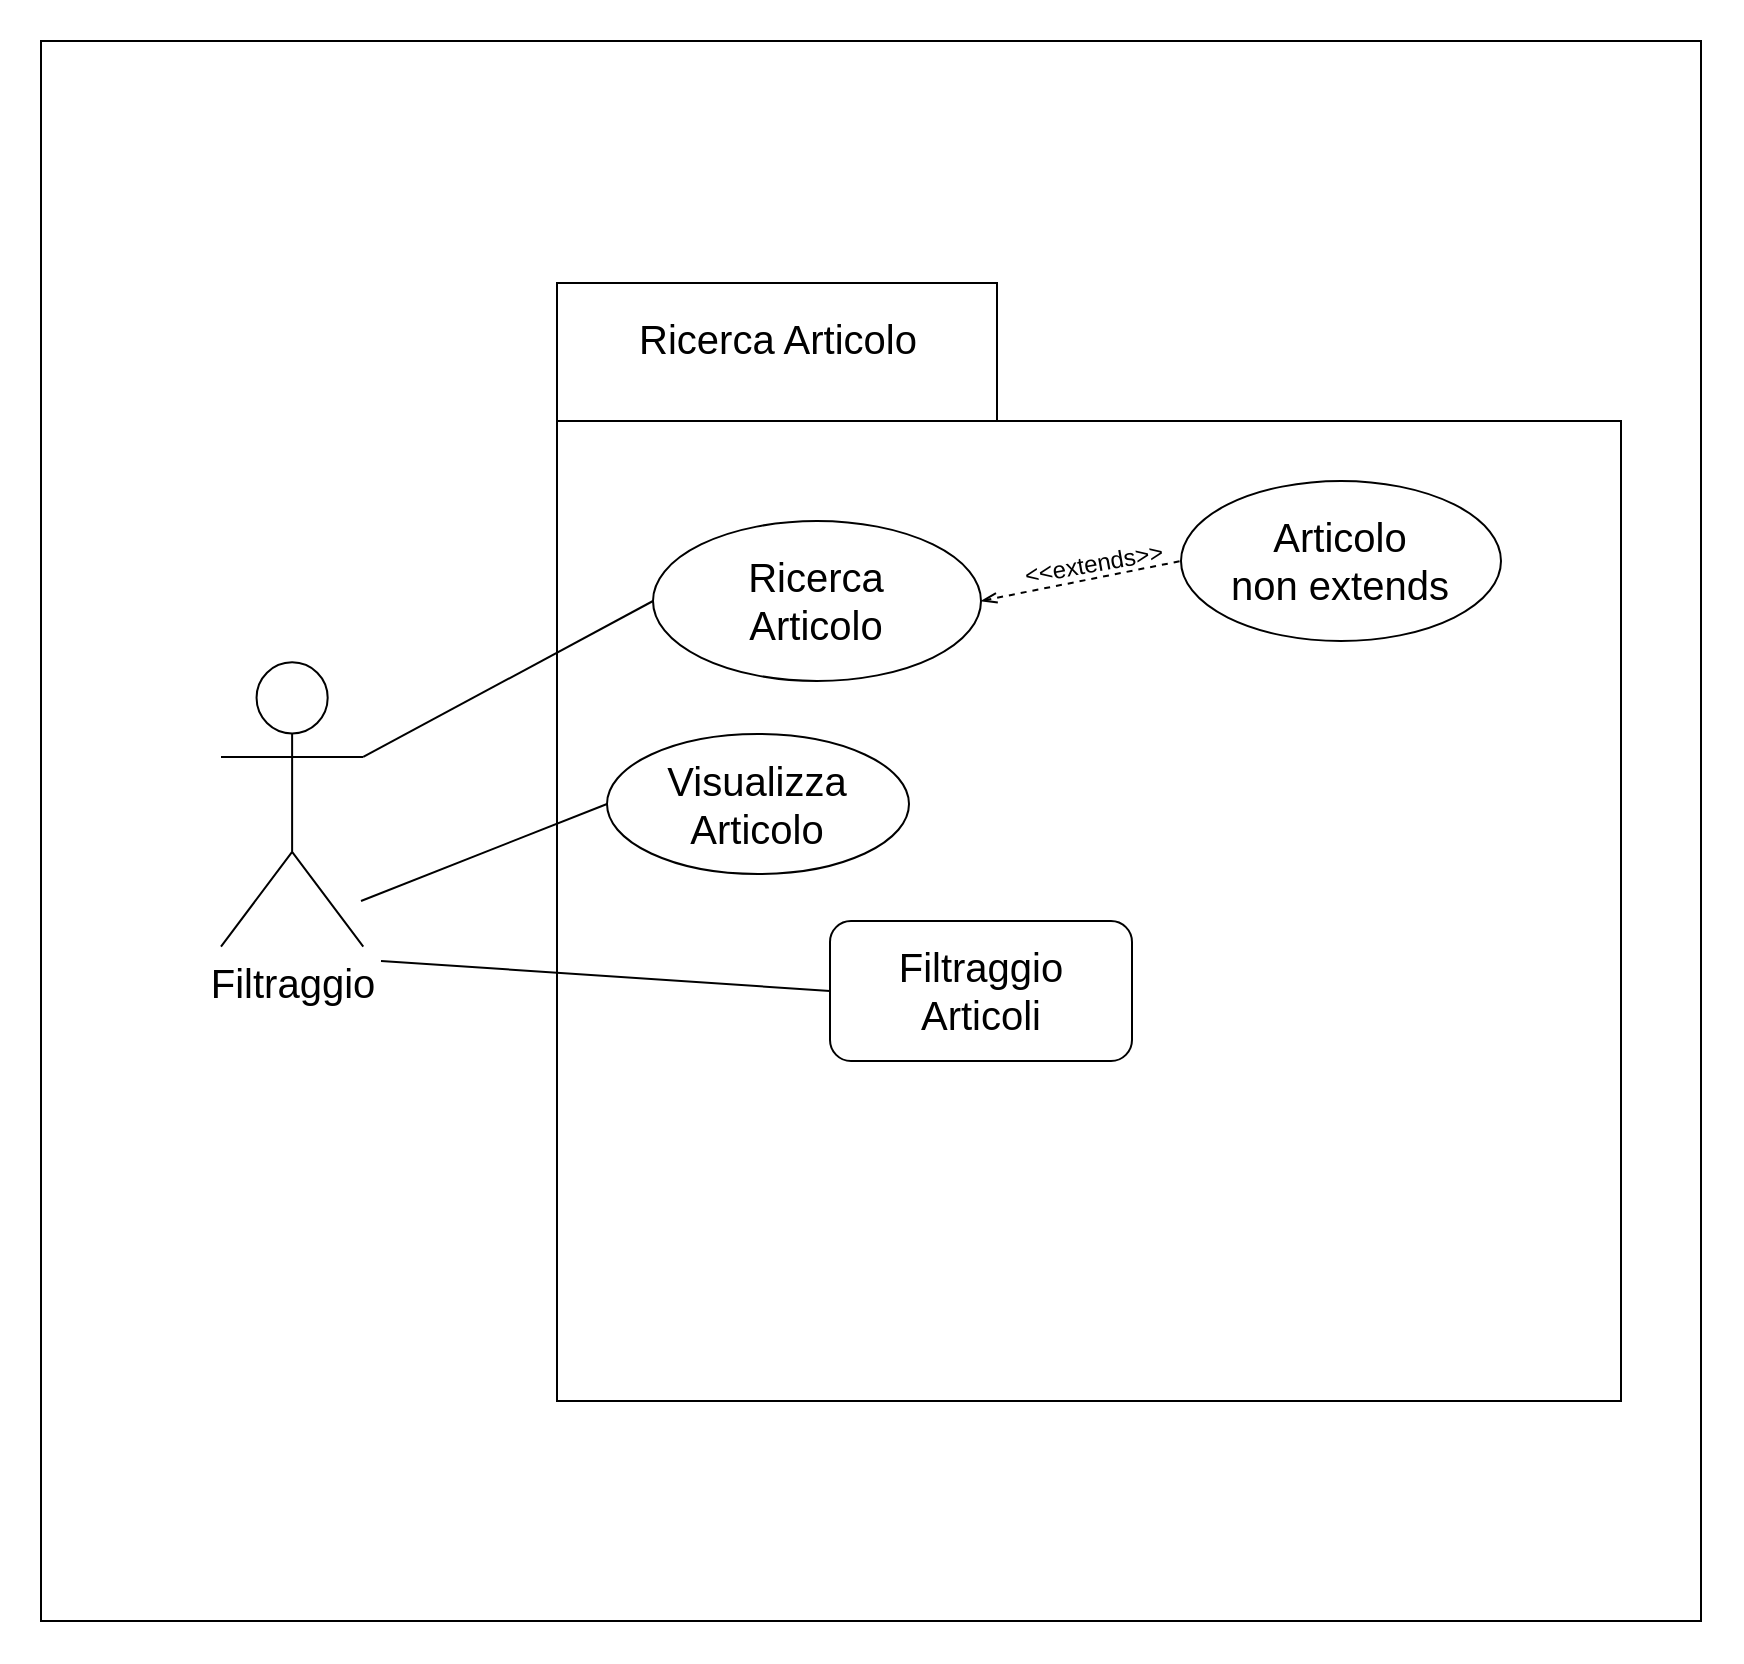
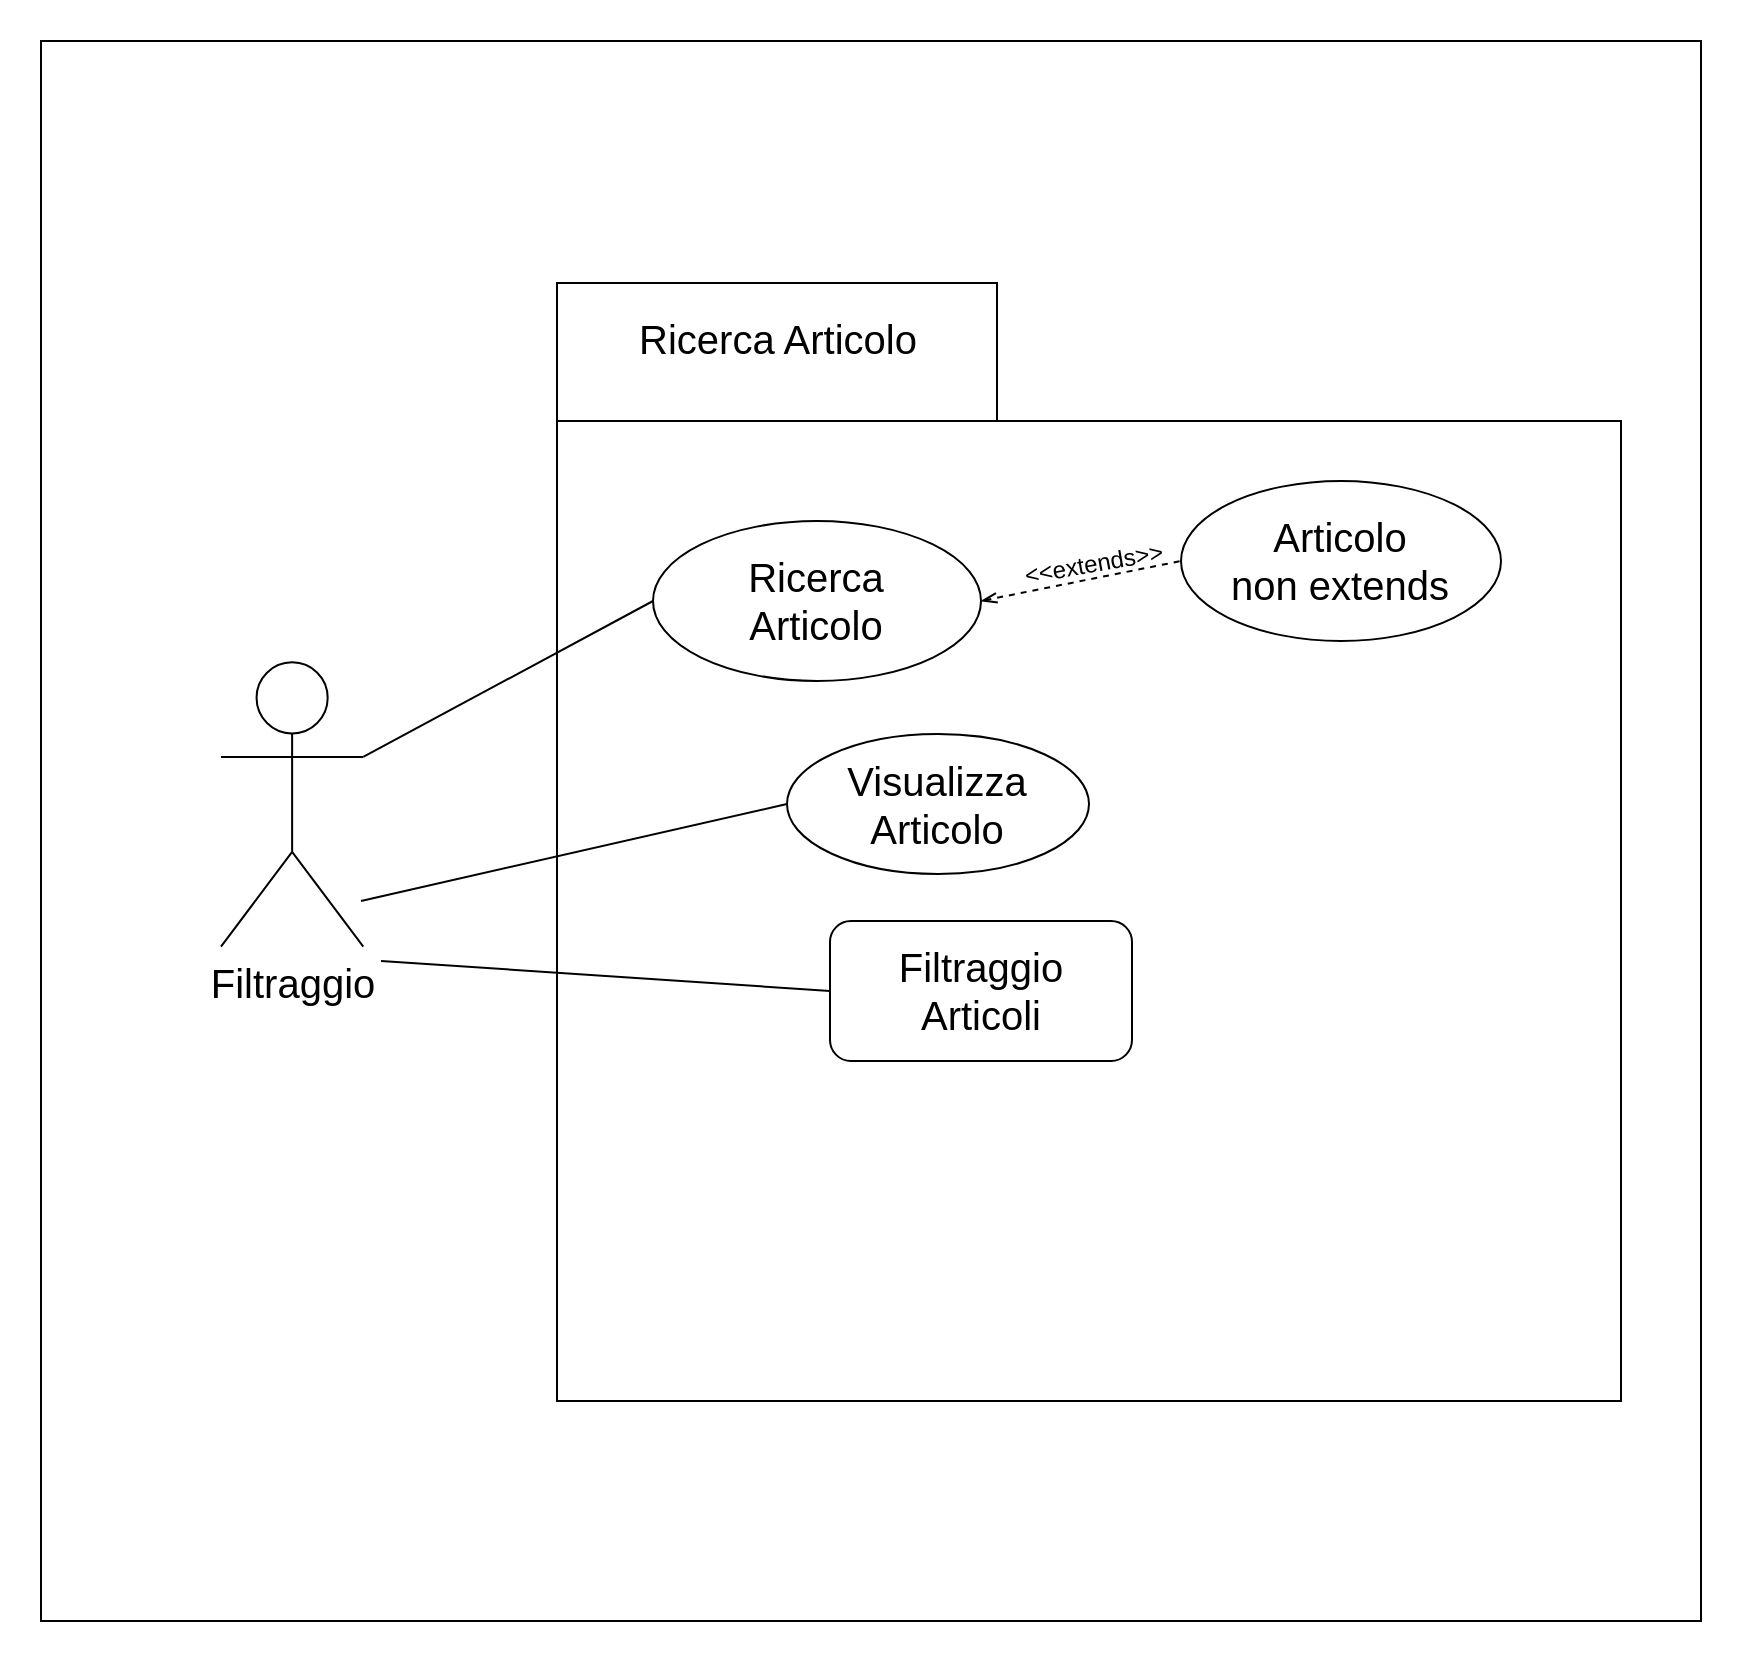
(758, 804) -> (938, 804)
